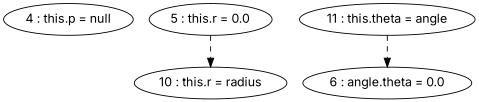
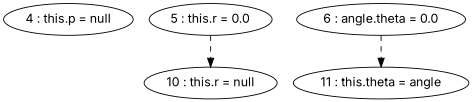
(387, 47) -> (381, 47)
(211, 83) -> (211, 83)
